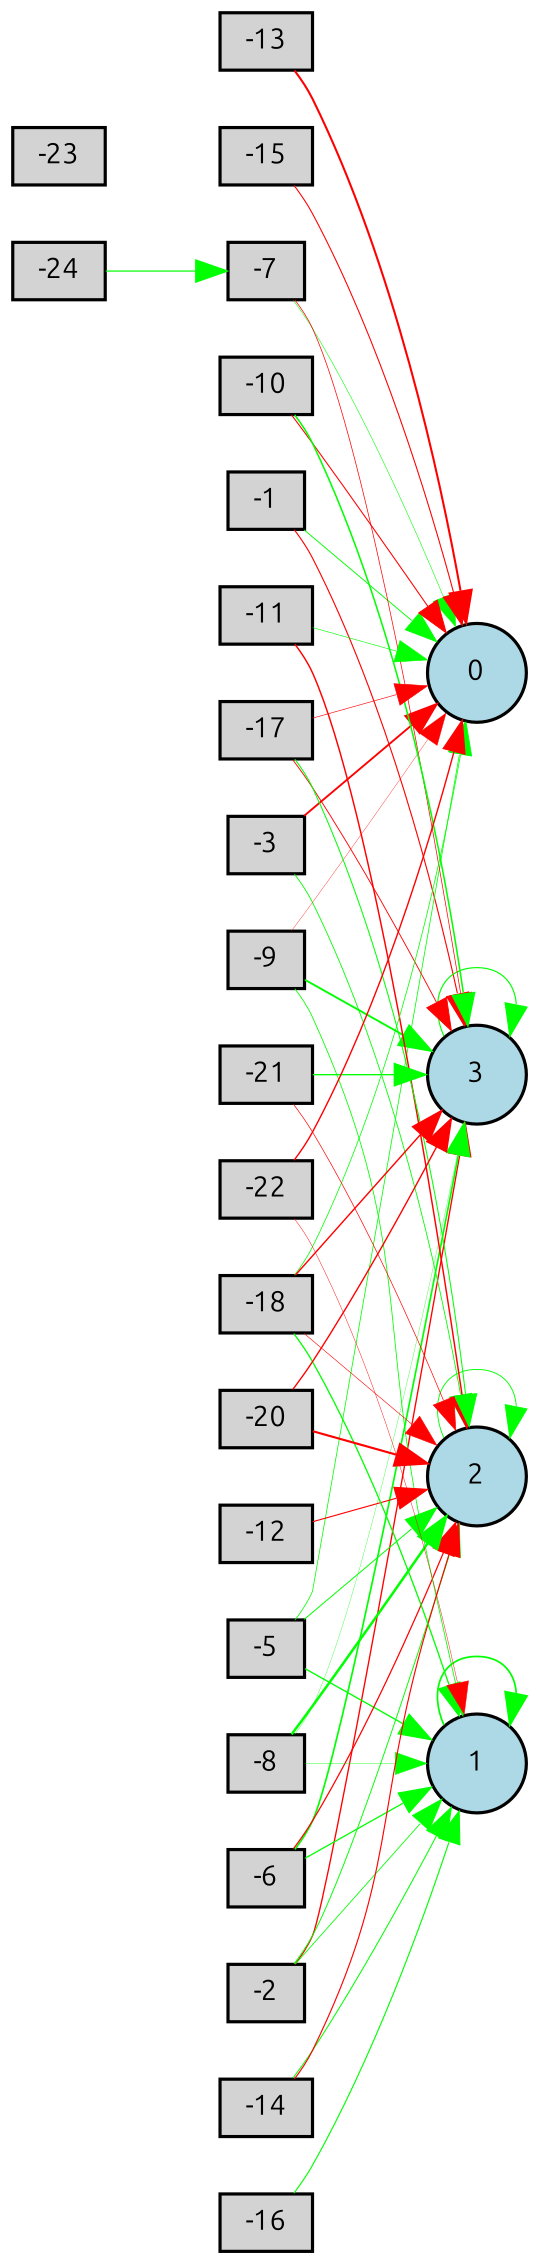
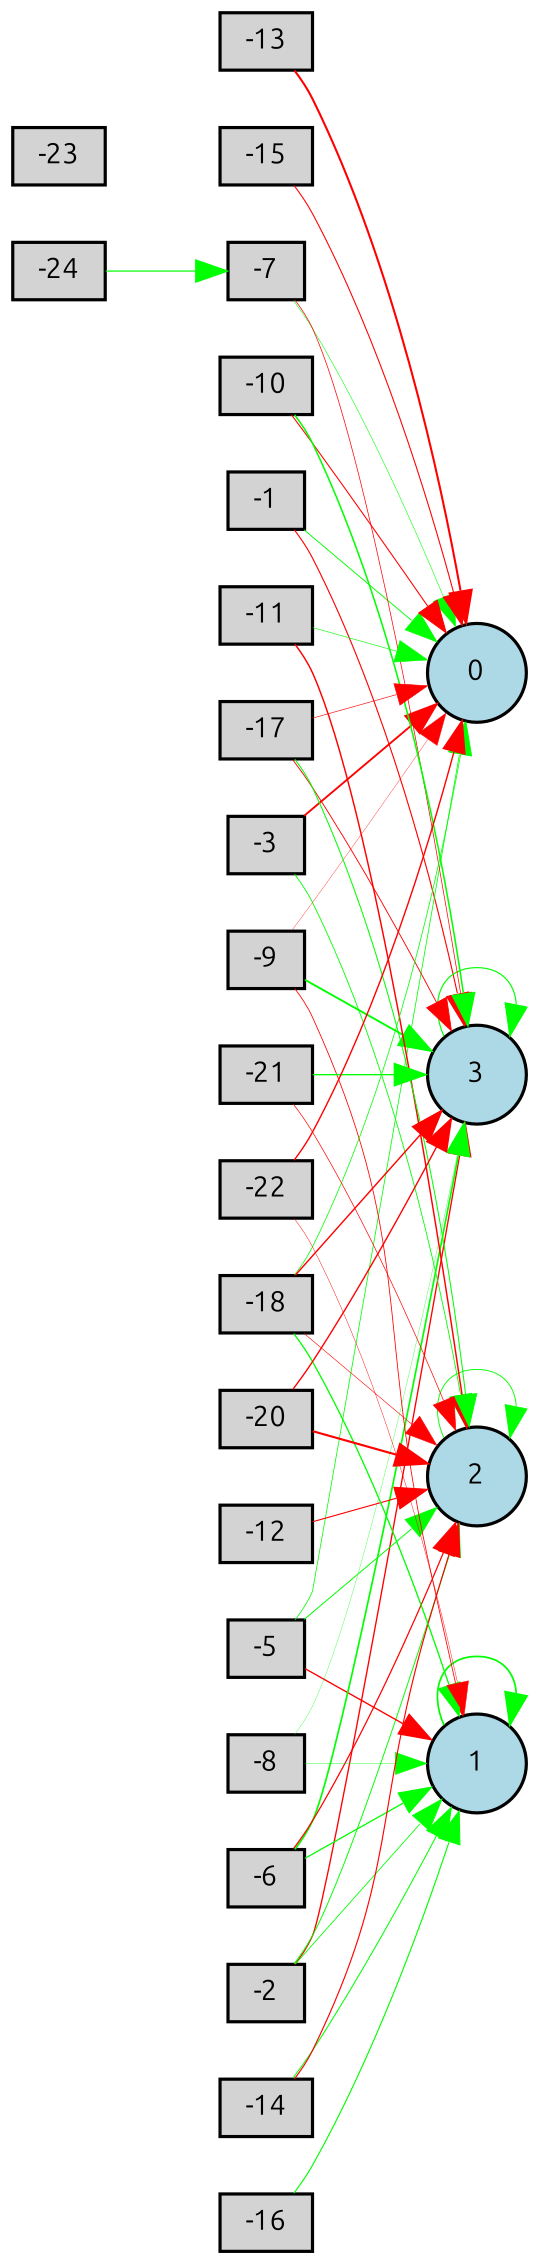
(394, 1331) -> (394, 1331)
(360, 1639) -> none
(354, 1696) -> (354, 1696)
